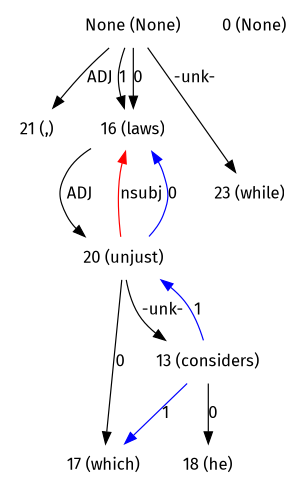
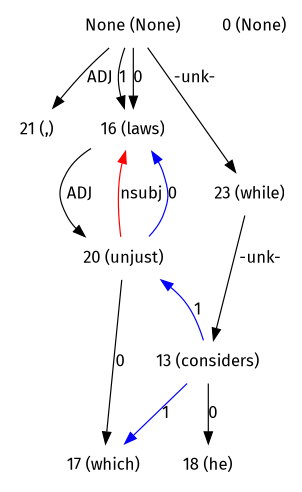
(136, 309) -> (231, 272)
